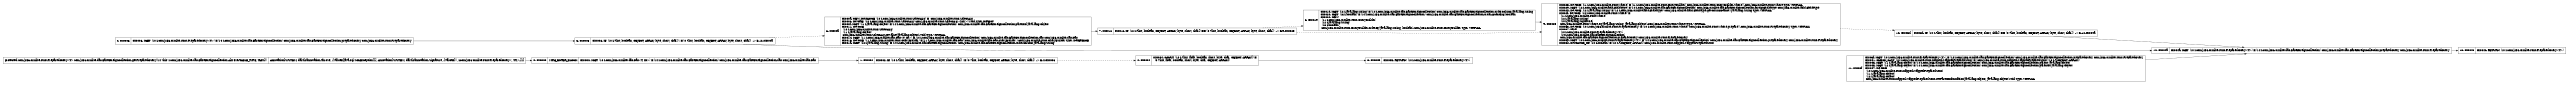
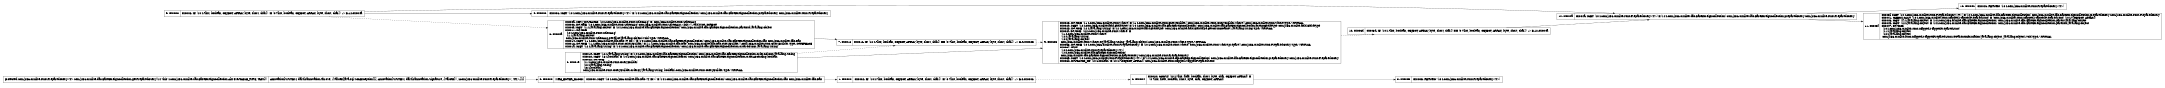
(1330, 17) -> (594, 60)
(1576, 22) -> (1075, 40)
(1282, 27) -> (845, 50)
(493, 41) -> (447, 14)
(2195, 57) -> (1835, 21)
